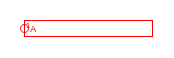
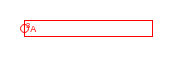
(33, 29) -> (33, 29)
